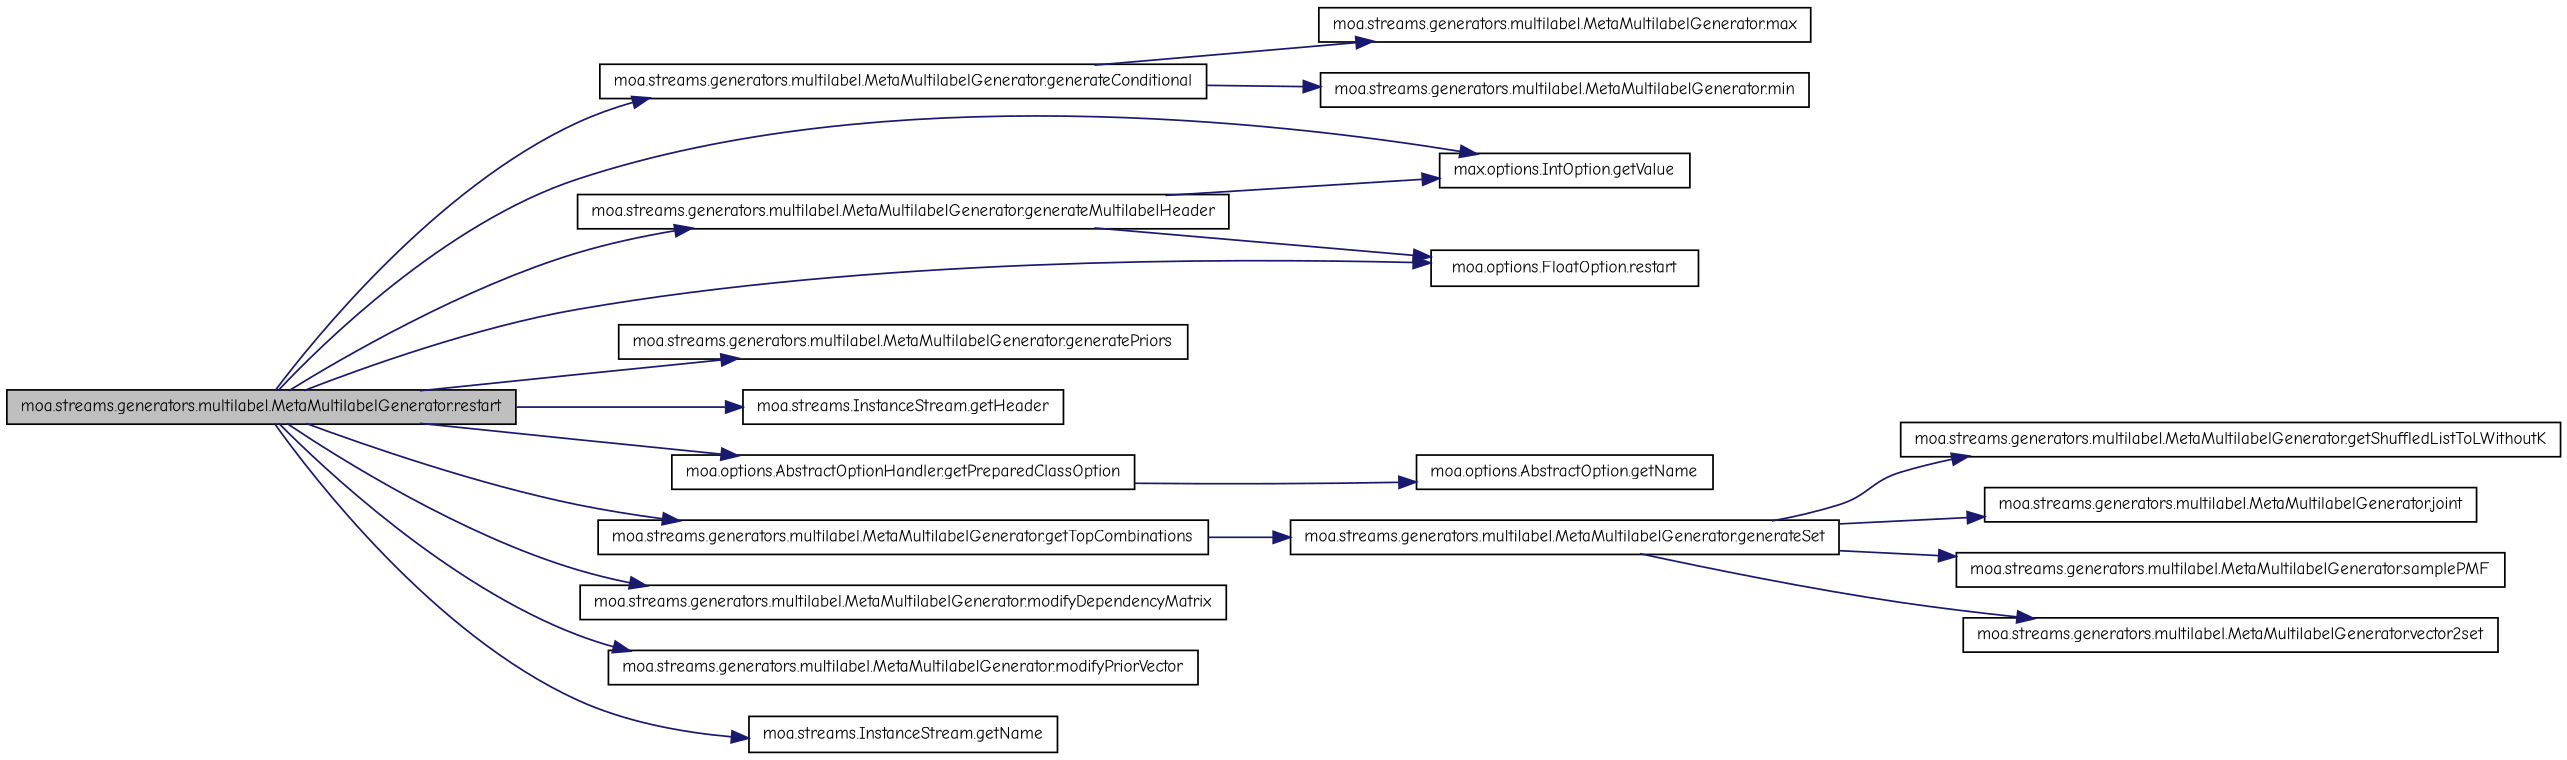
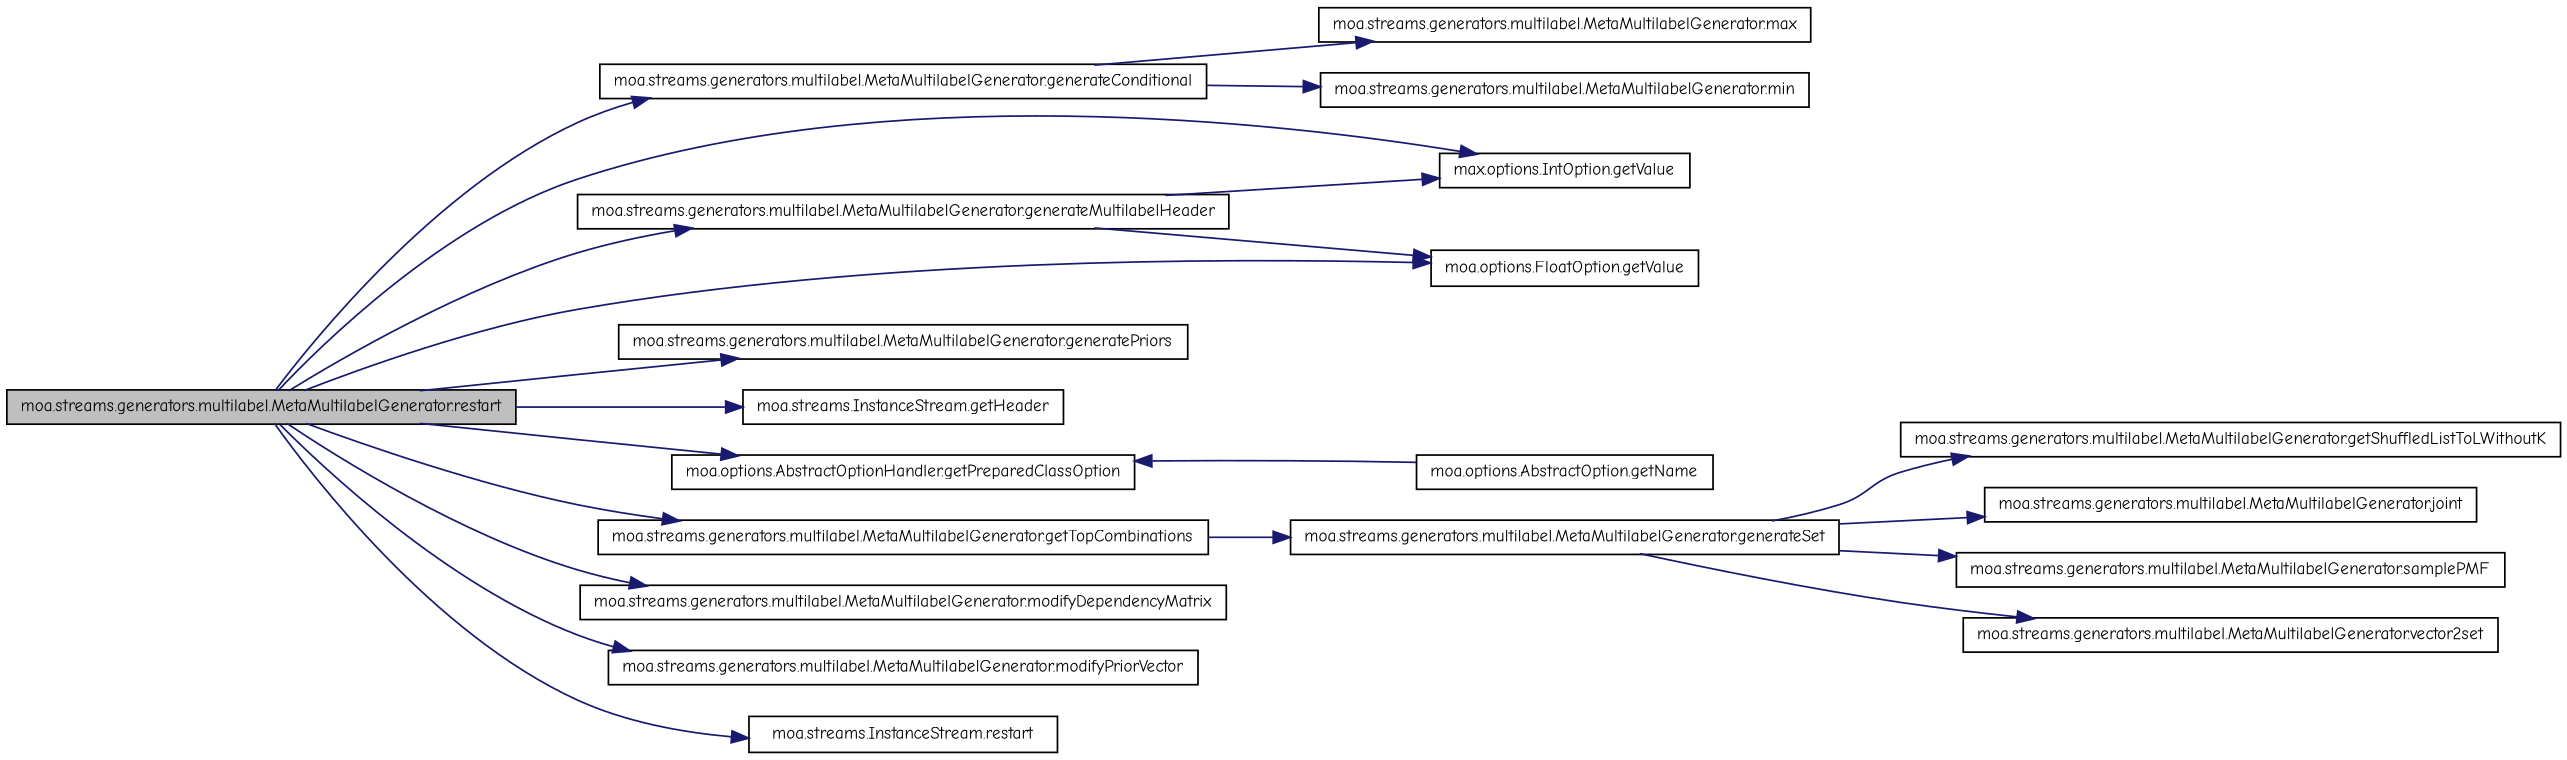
(1565, 268) -> (1565, 268)
(1267, 484) -> (1284, 461)
(903, 734) -> (903, 734)
